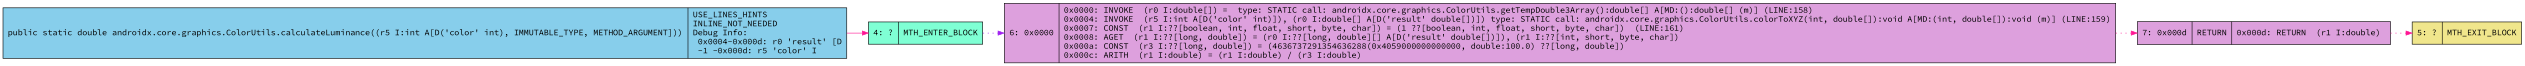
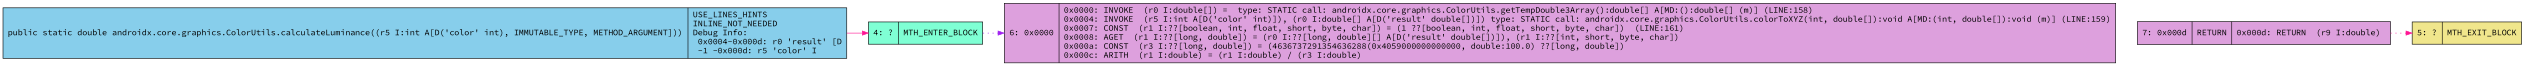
(2123, 33) -> none
(2311, 33) -> (2311, 33)
